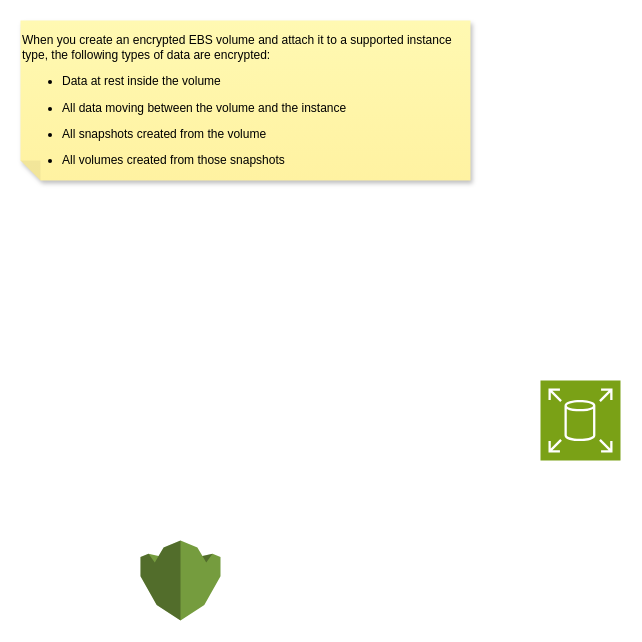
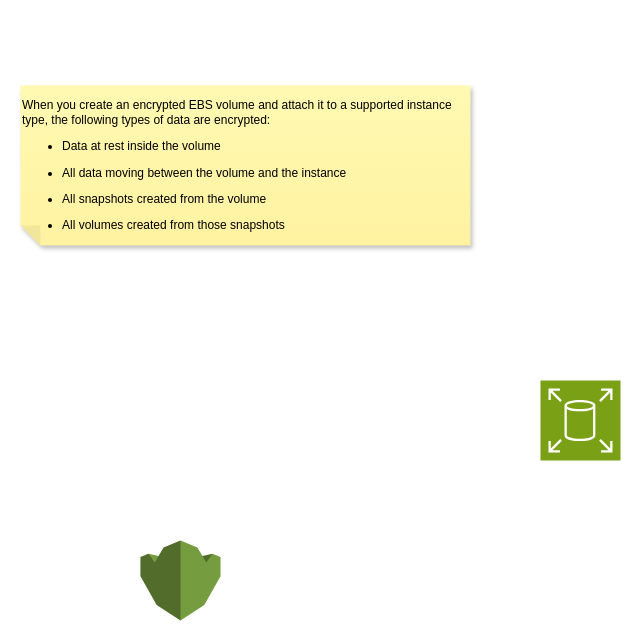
(246, 101) -> (246, 166)
